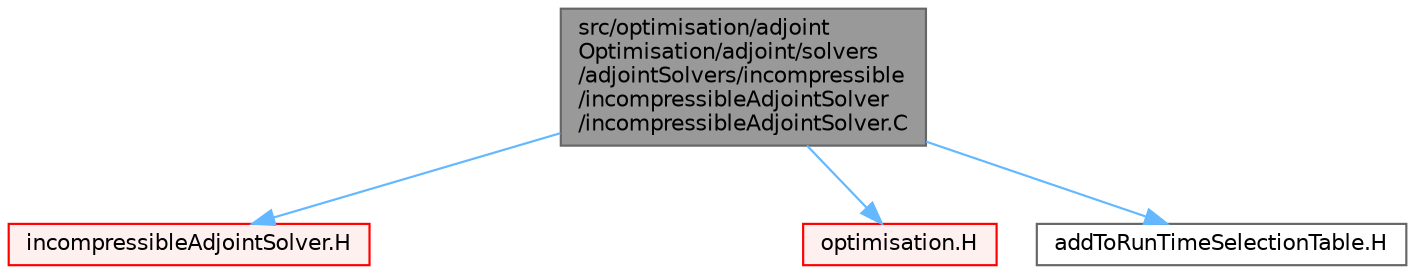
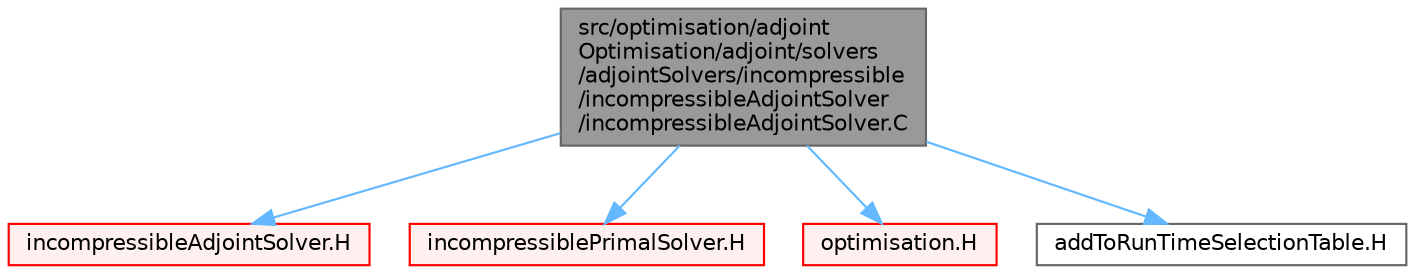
none -> (587, 245)
